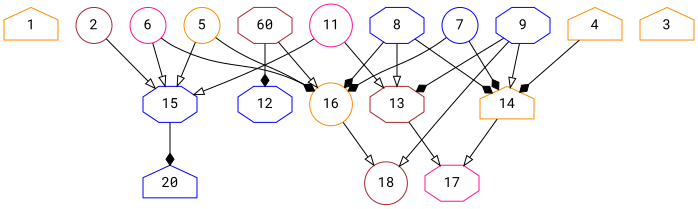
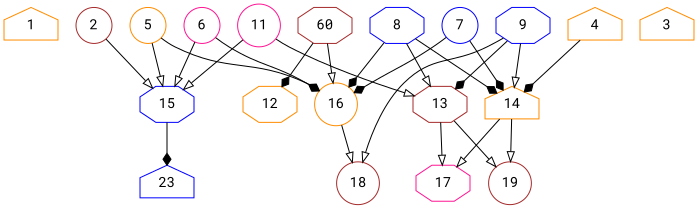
(265, 104) -> (270, 104)
(170, 183) -> (167, 183)
none -> (510, 183)
